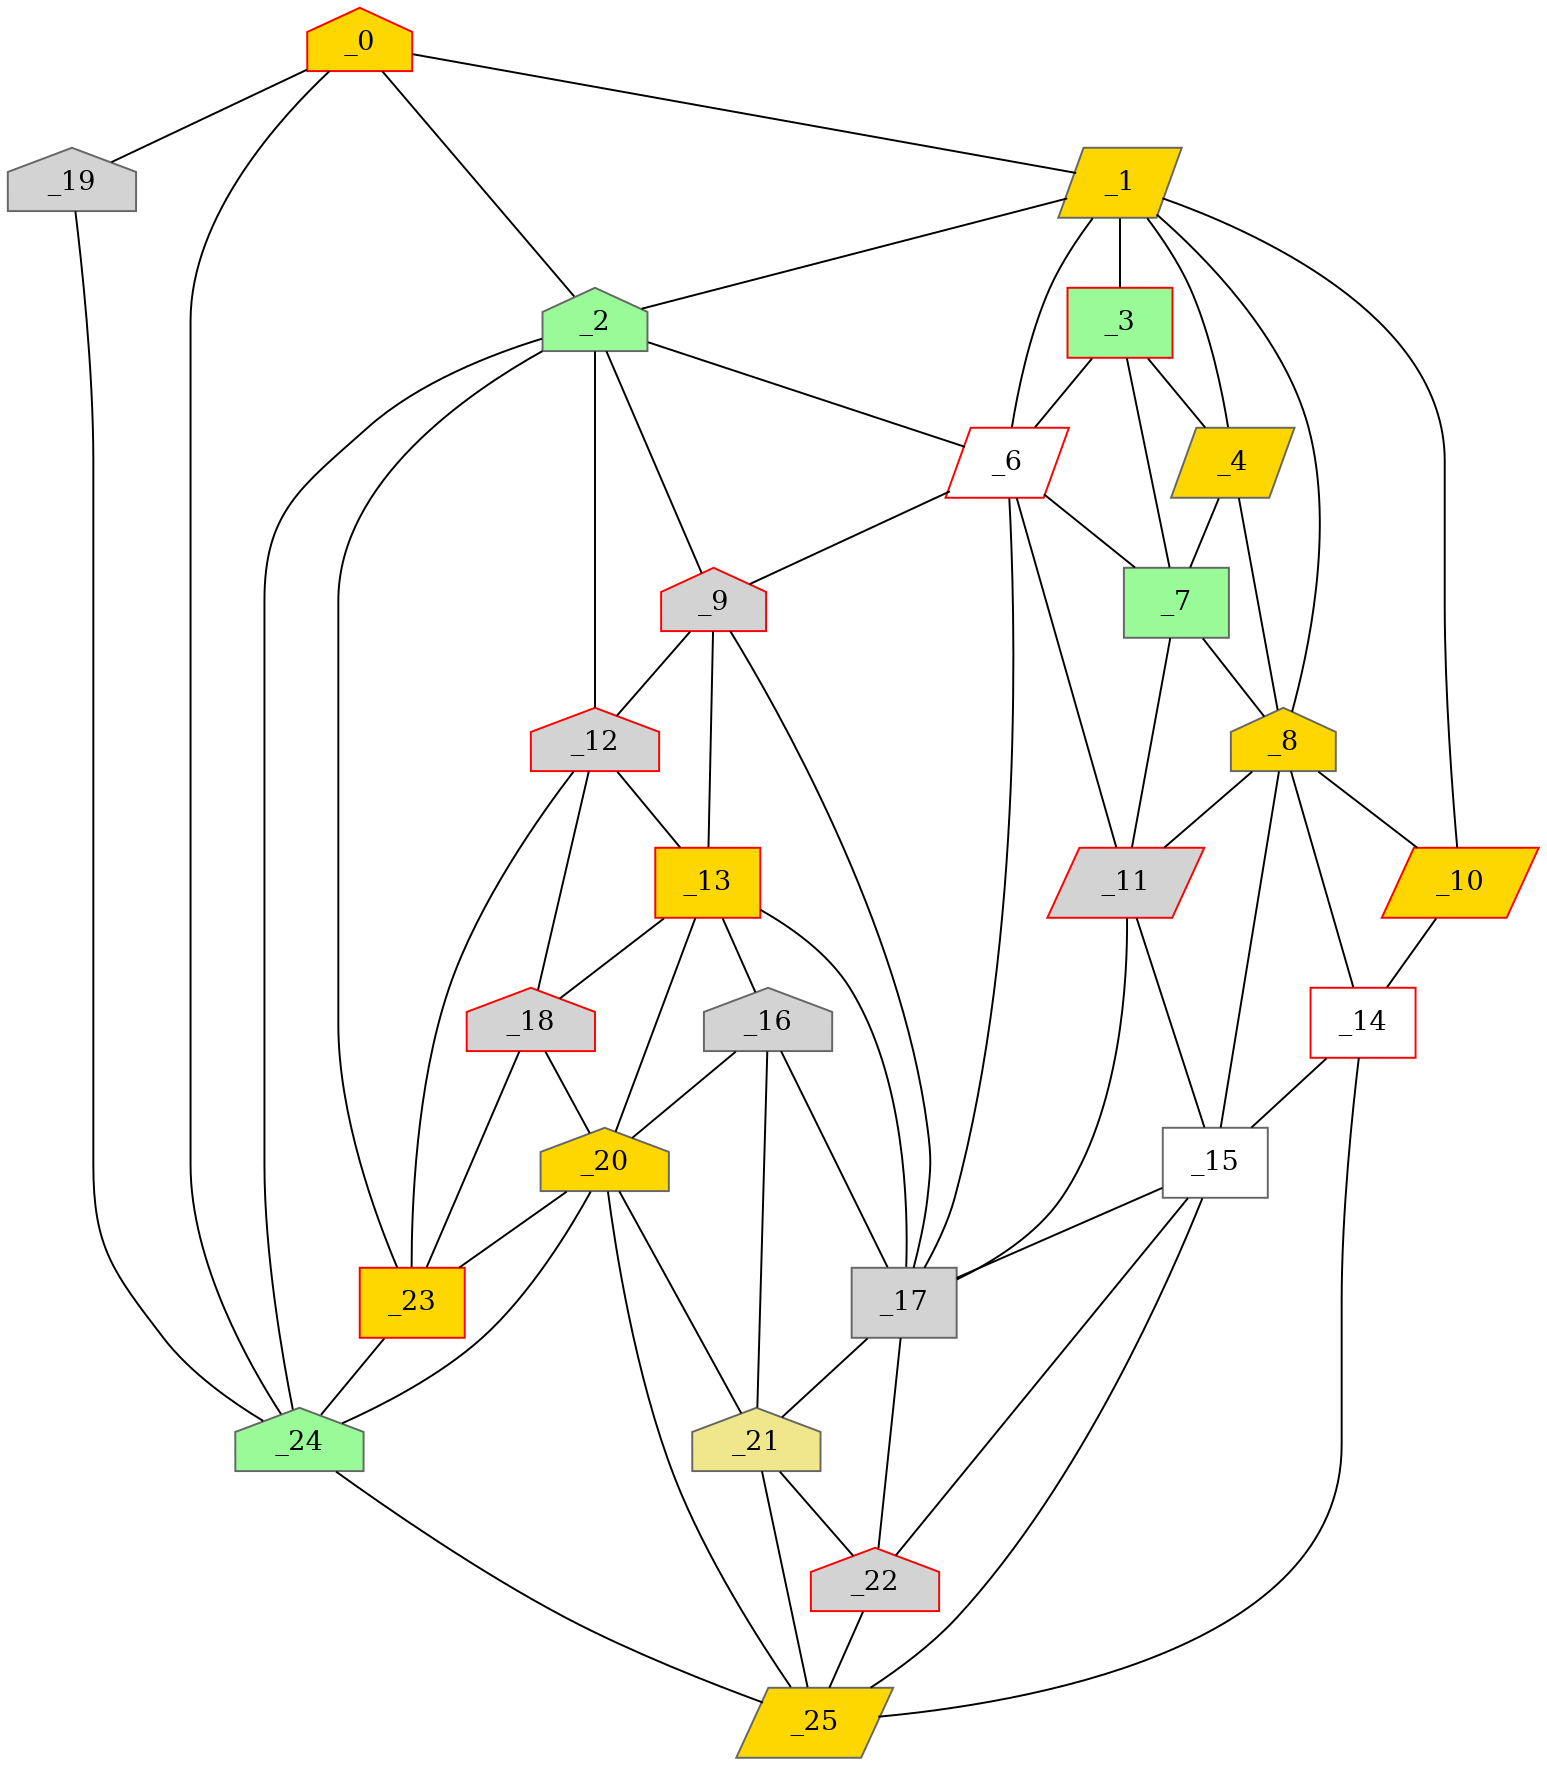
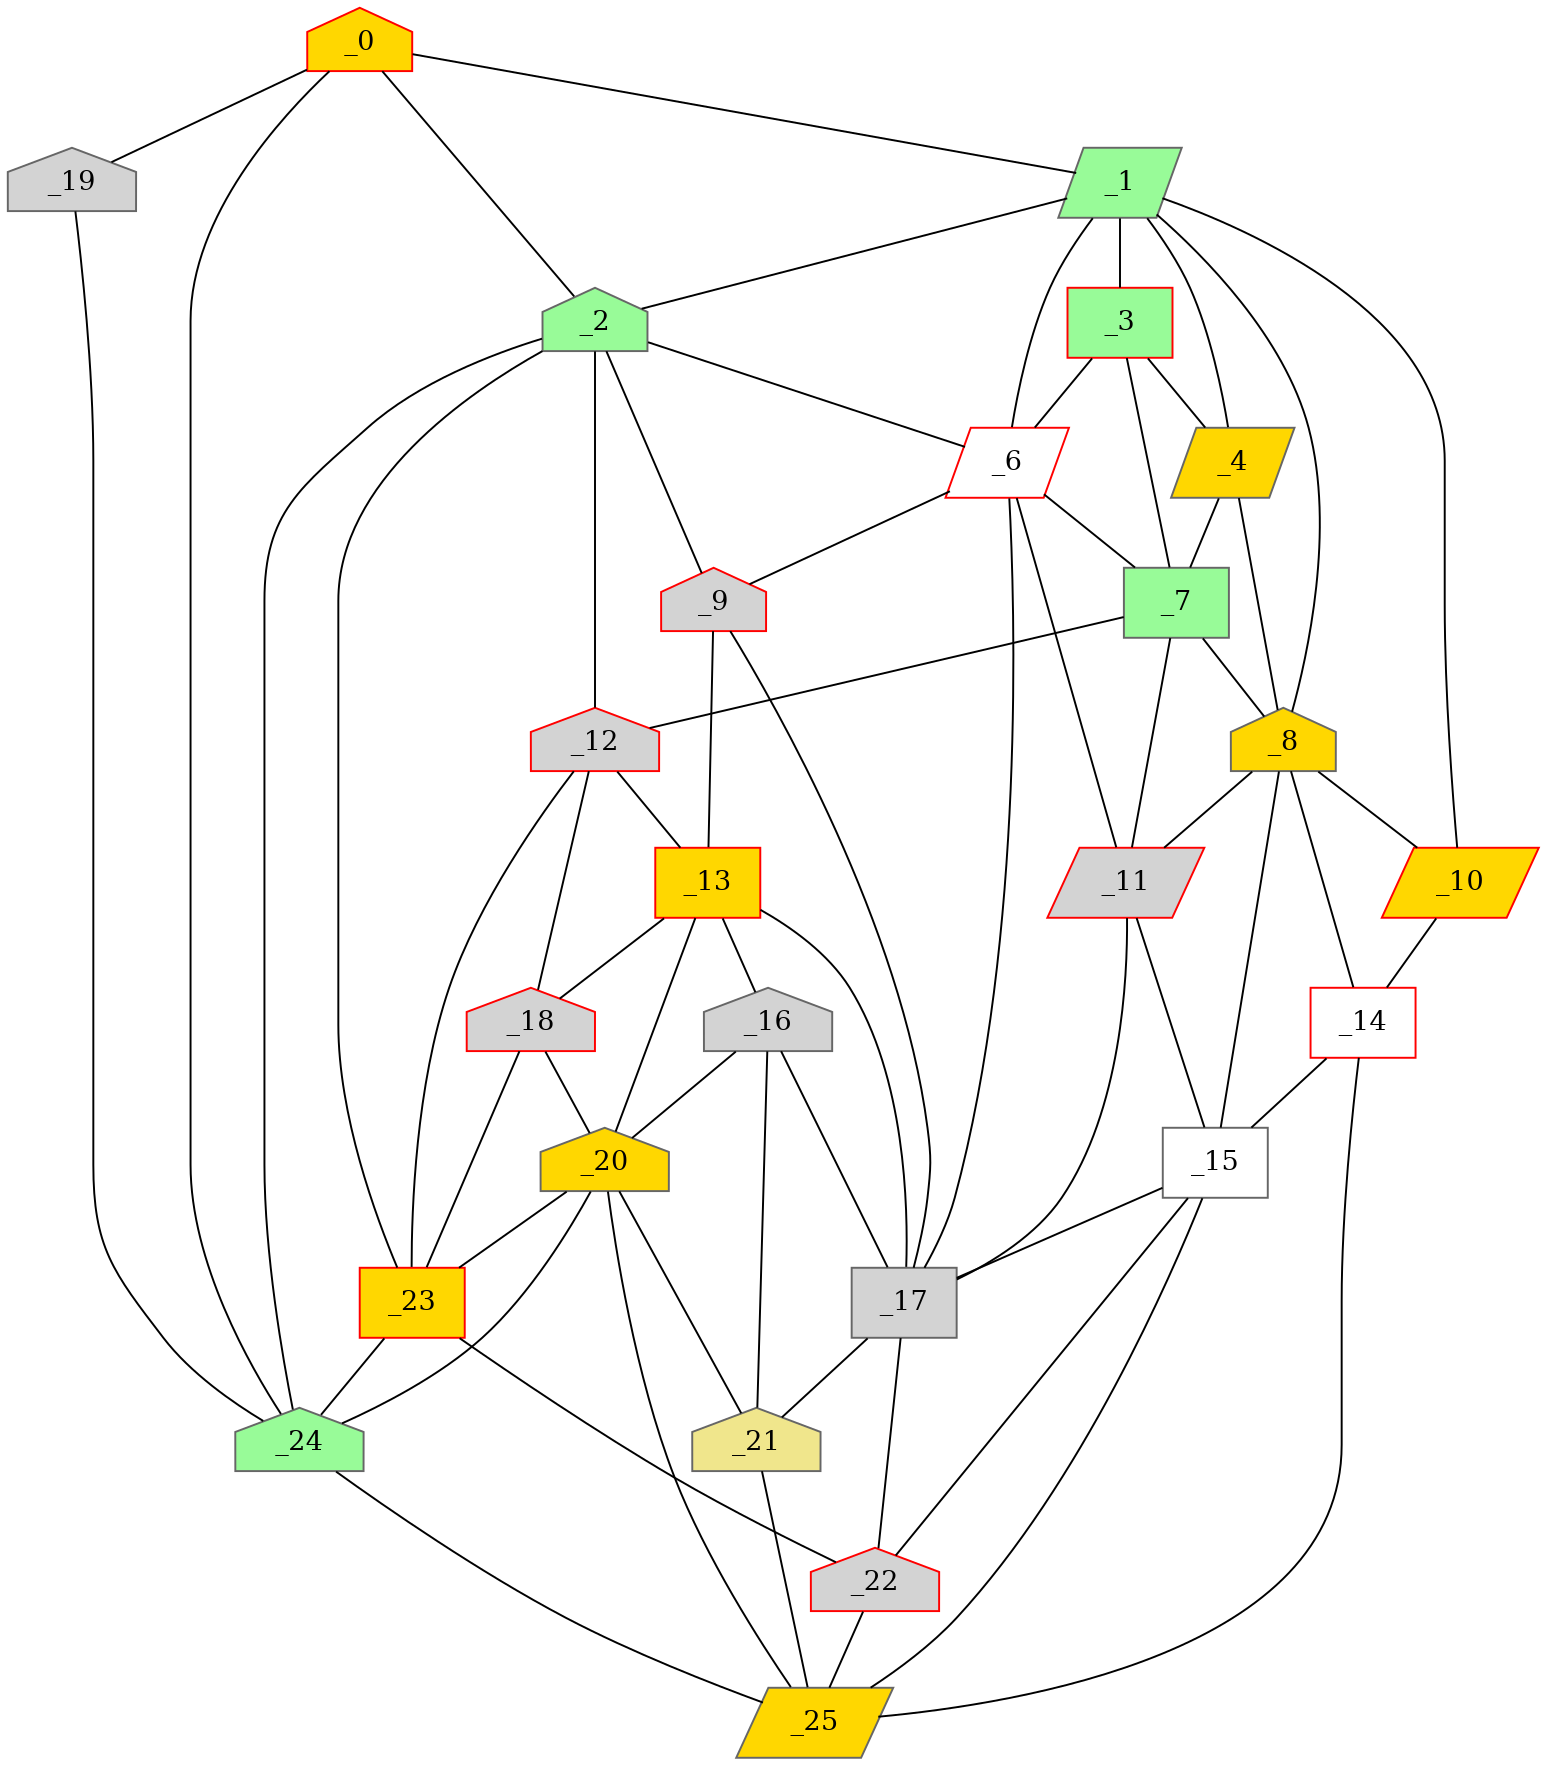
(1120, 183) -> (1120, 183)
(653, 674) -> (887, 673)
(817, 1514) -> (643, 1459)
